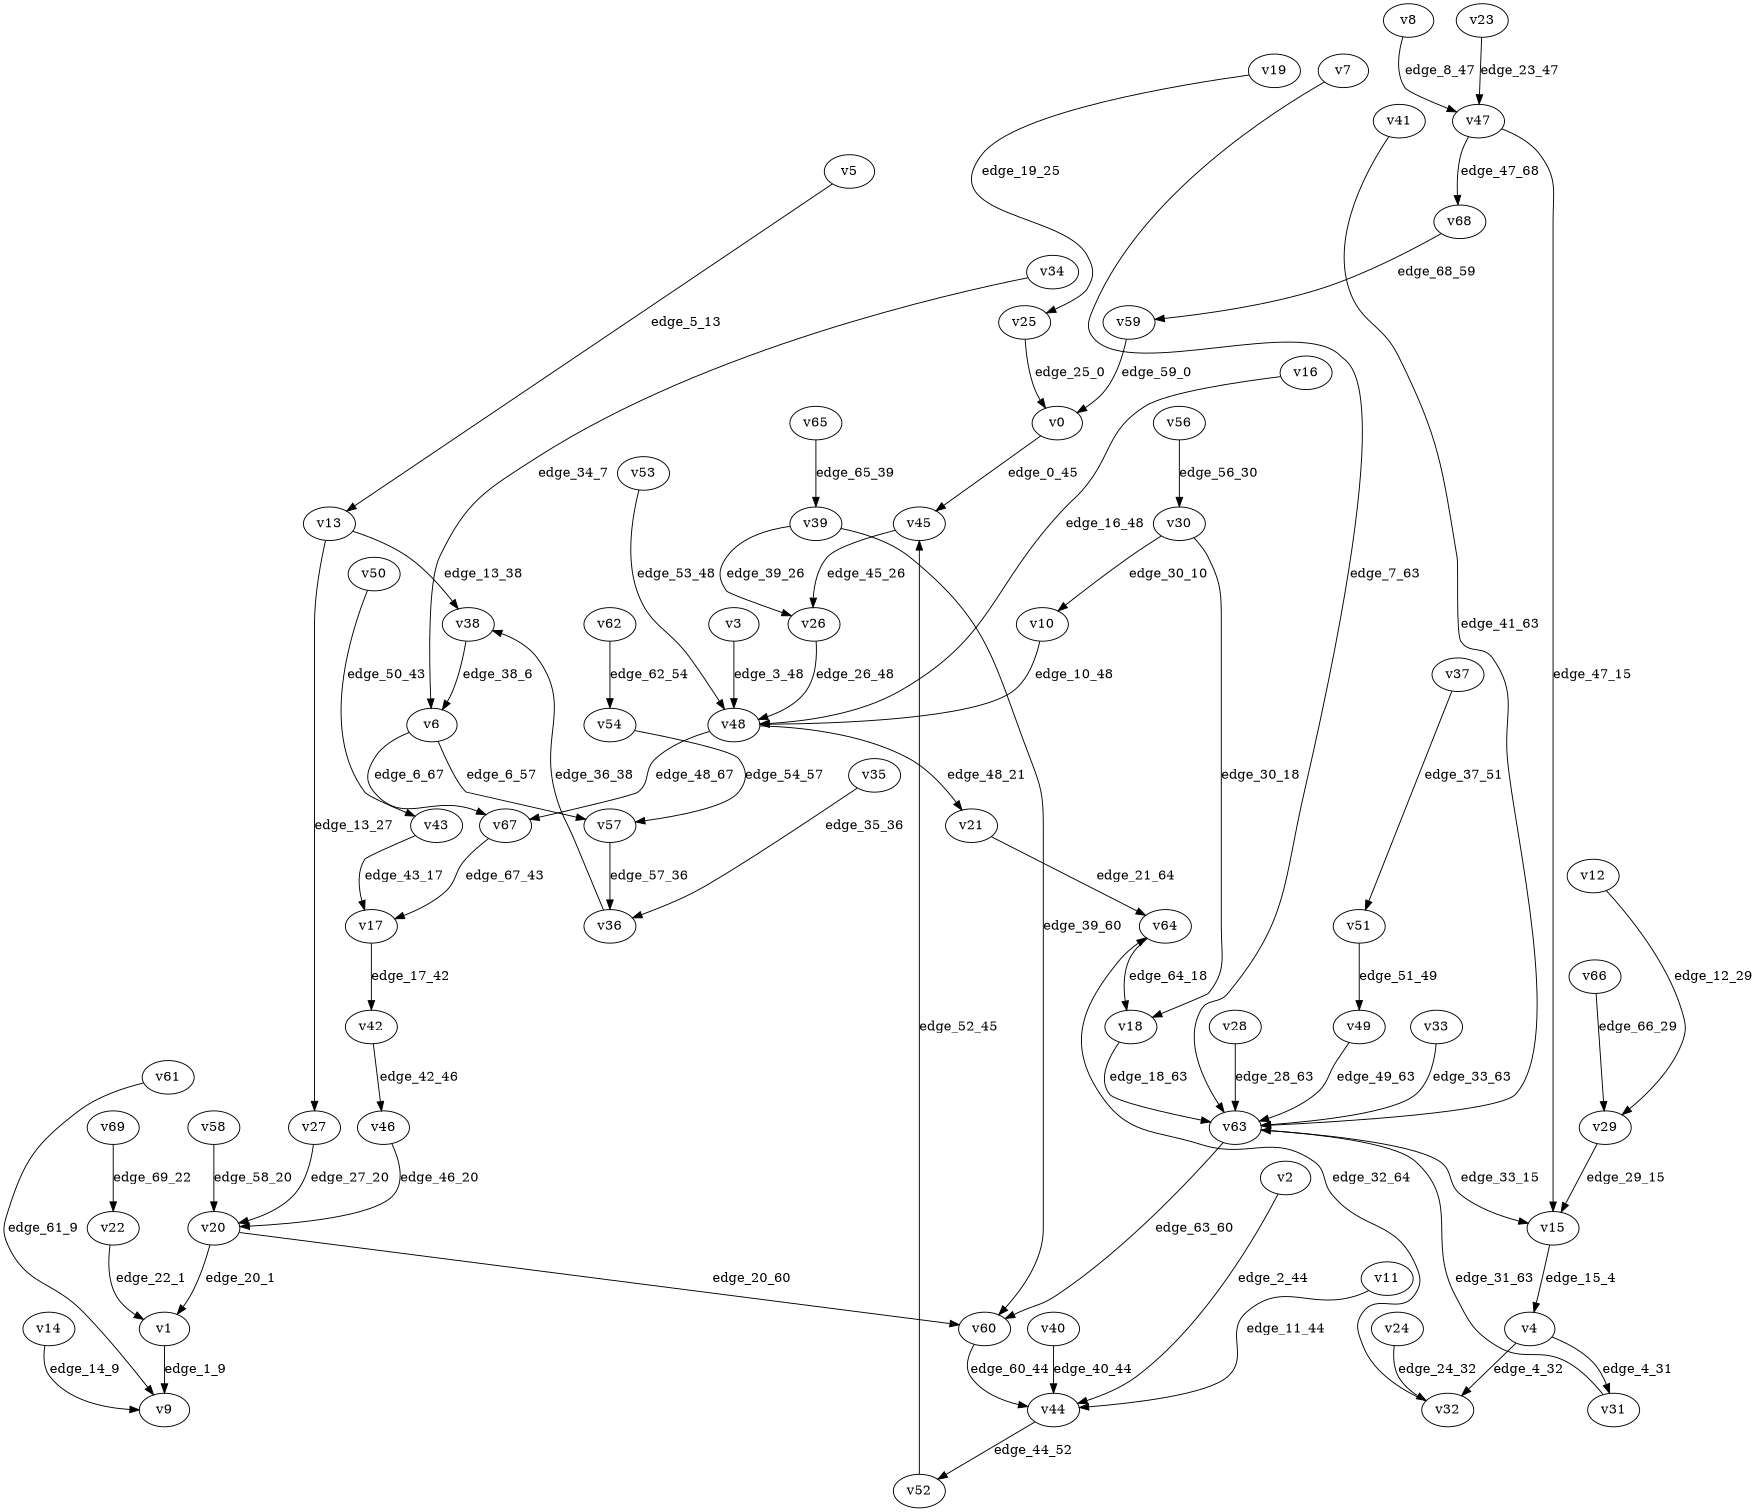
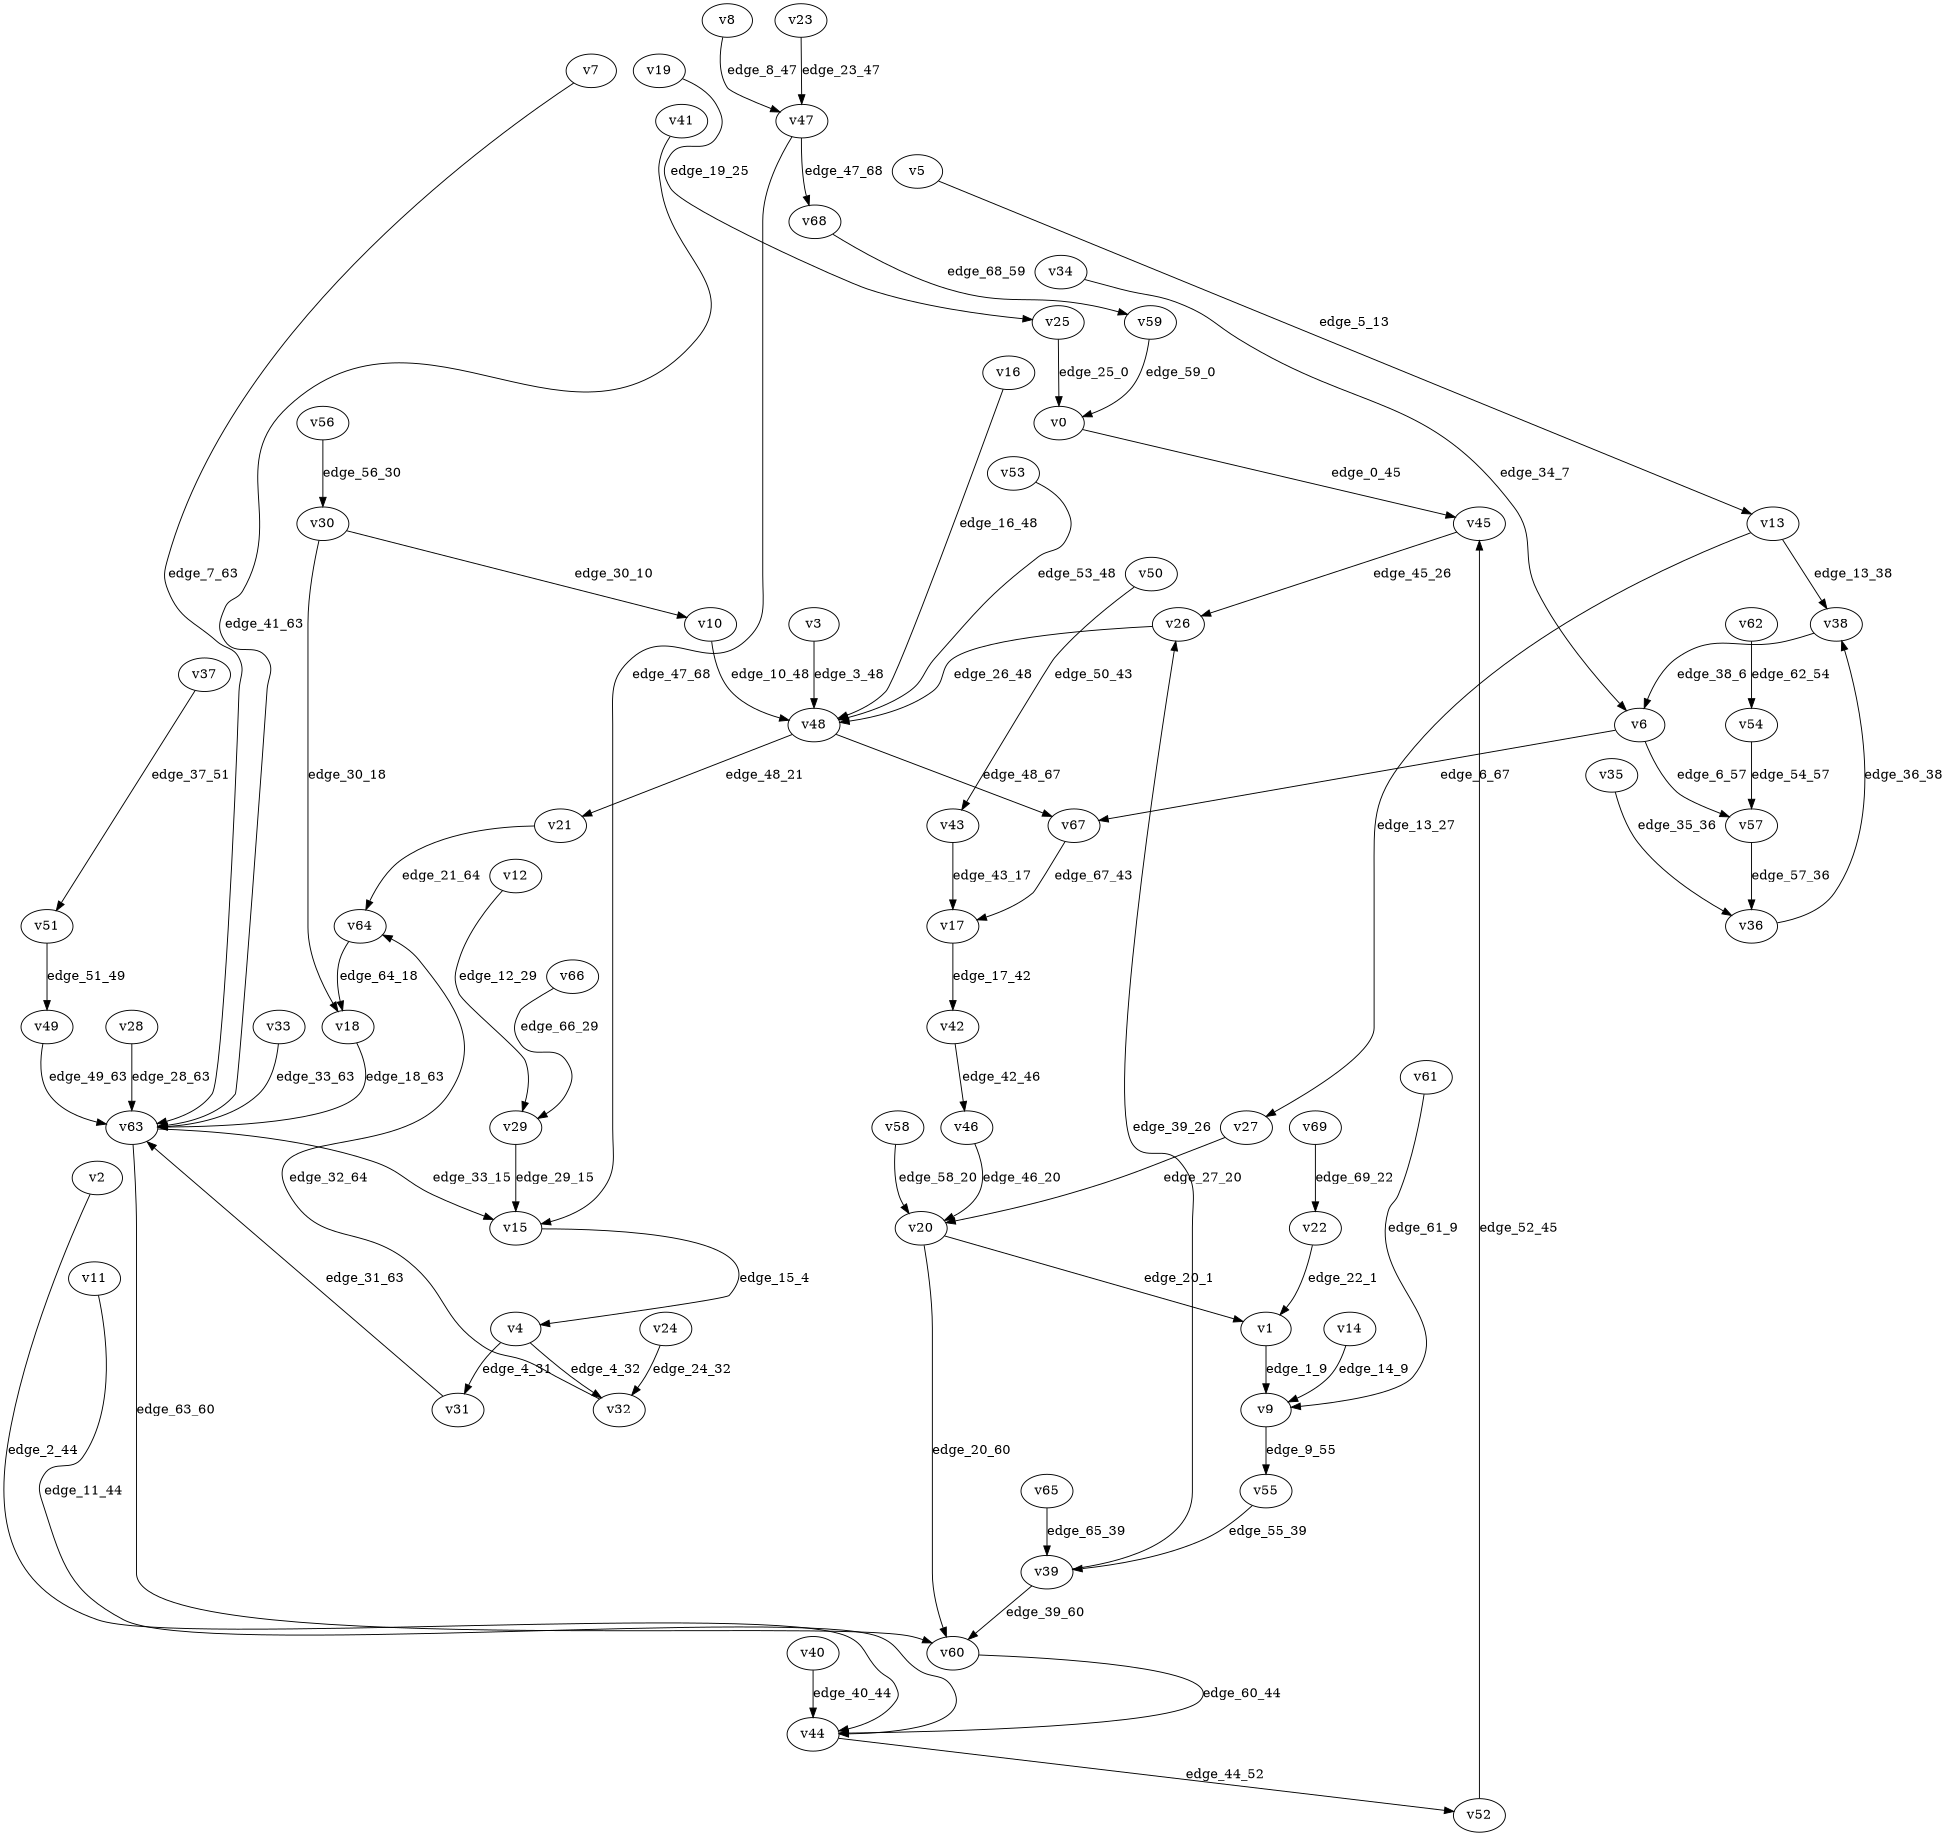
(1593, 675) -> (672, 675)
none -> (1266, 1491)
